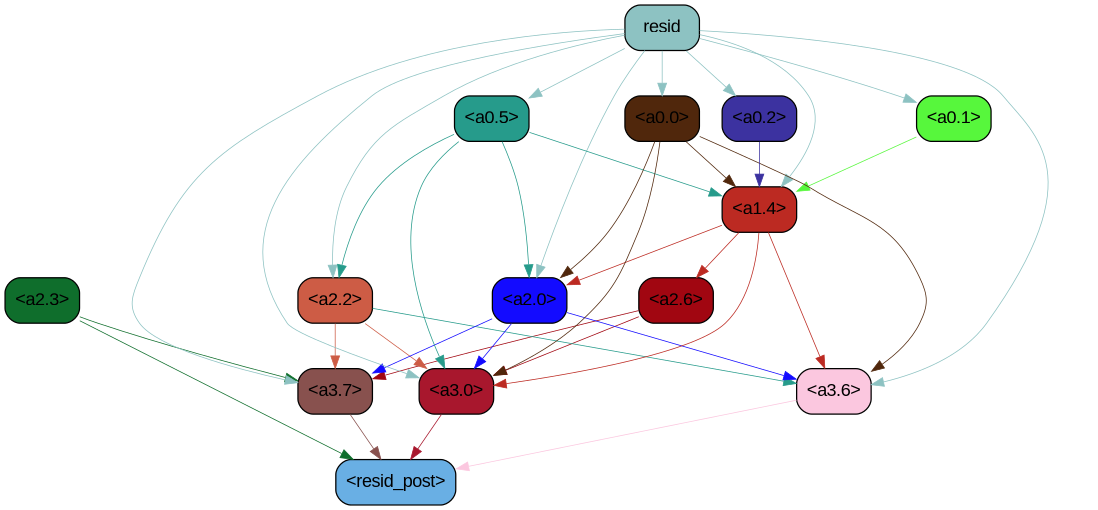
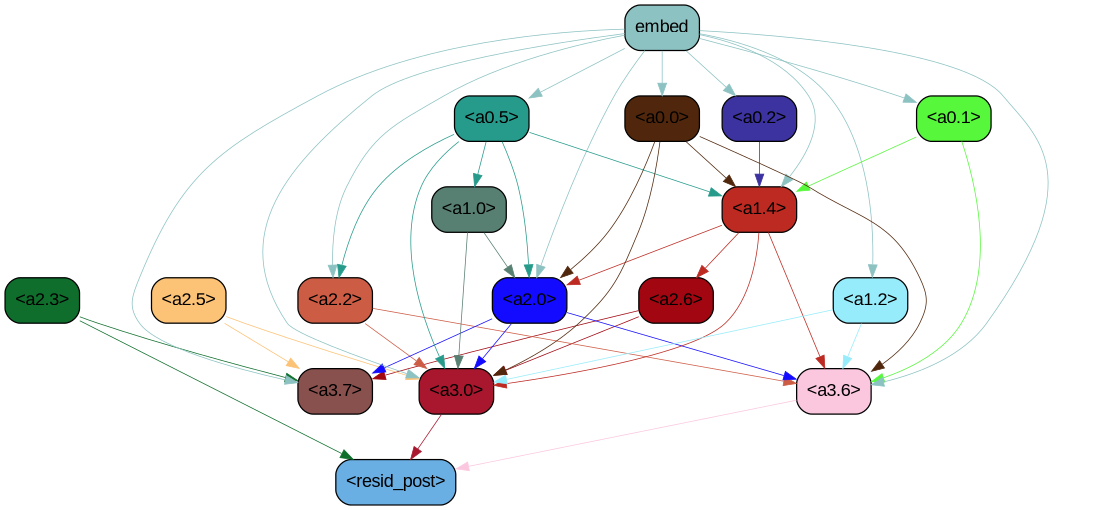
(662, 28) -> (662, 28)
none -> (469, 210)
none -> (977, 281)
none -> (189, 300)
none -> (870, 300)
(335, 339) -> none
(588, 347) -> (588, 347)
(362, 432) -> none
